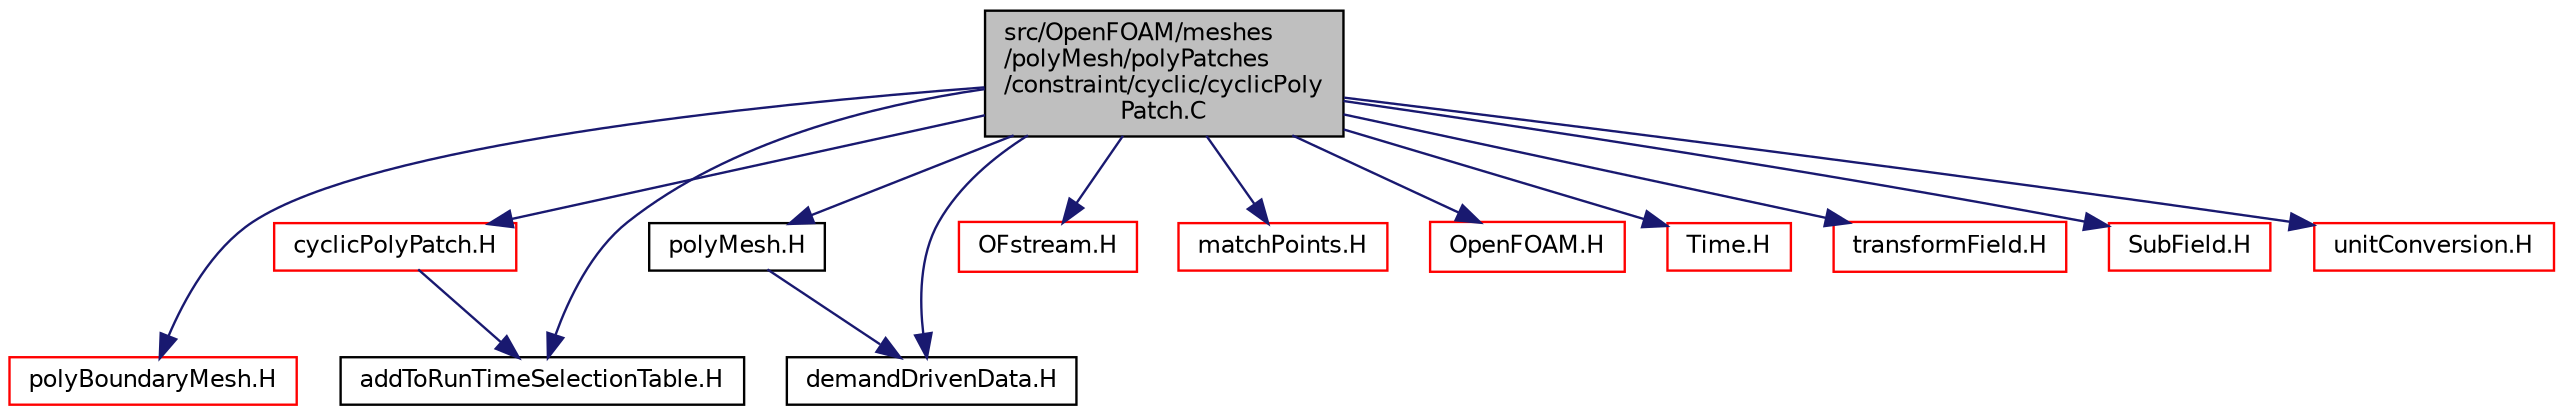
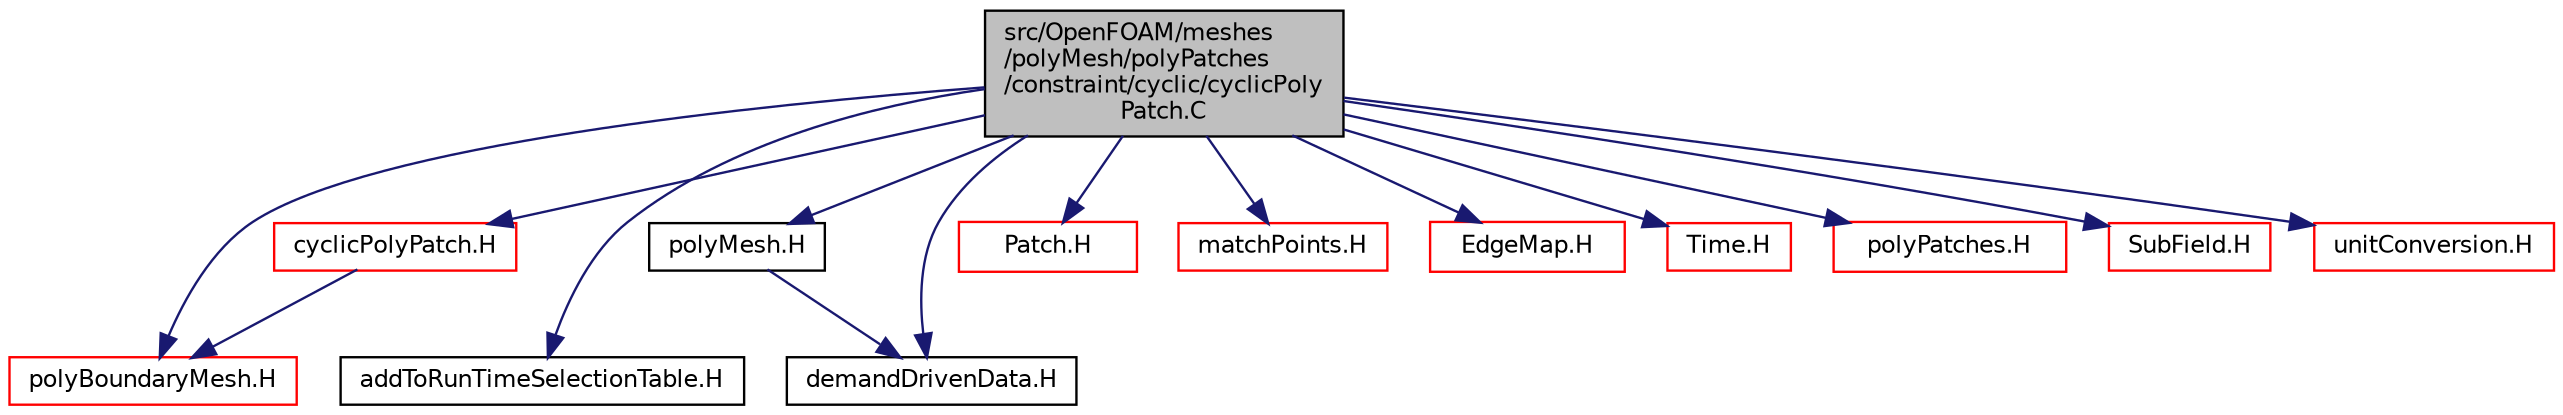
(1048, 247) -> (1048, 247)
(1527, 247) -> (1527, 247)
(1950, 247) -> (1950, 247)
(460, 306) -> (285, 308)
